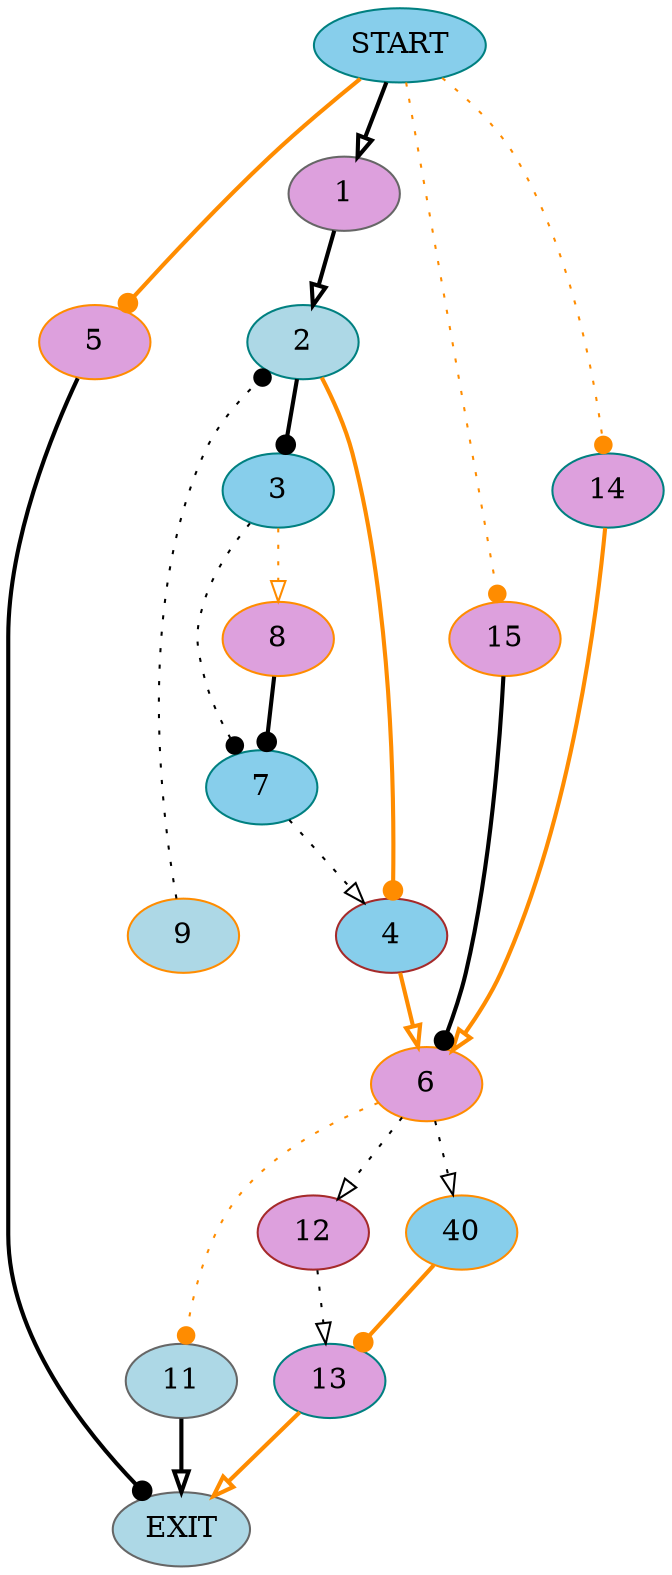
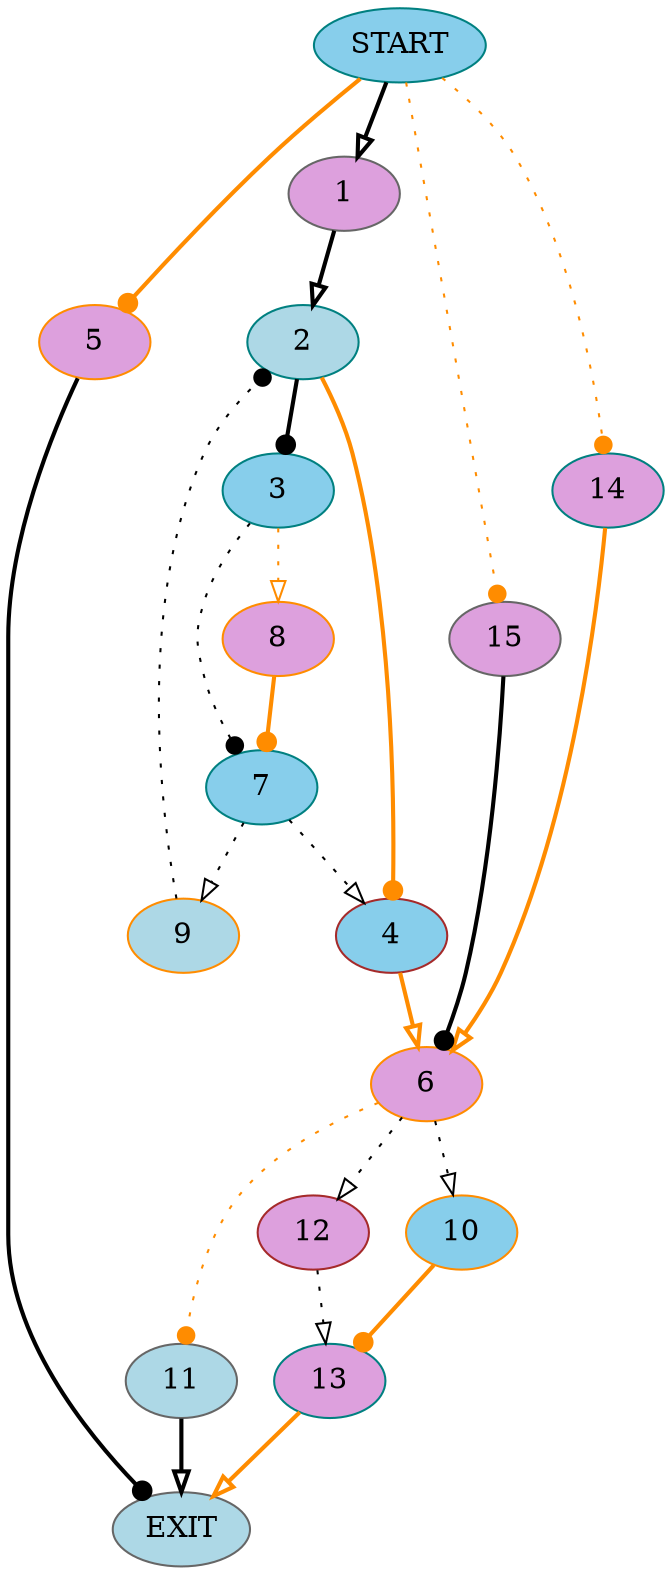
(505, 639) -> (505, 639)
(271, 705) -> (271, 705)
none -> (228, 852)
(462, 1233) -> (462, 1233)
